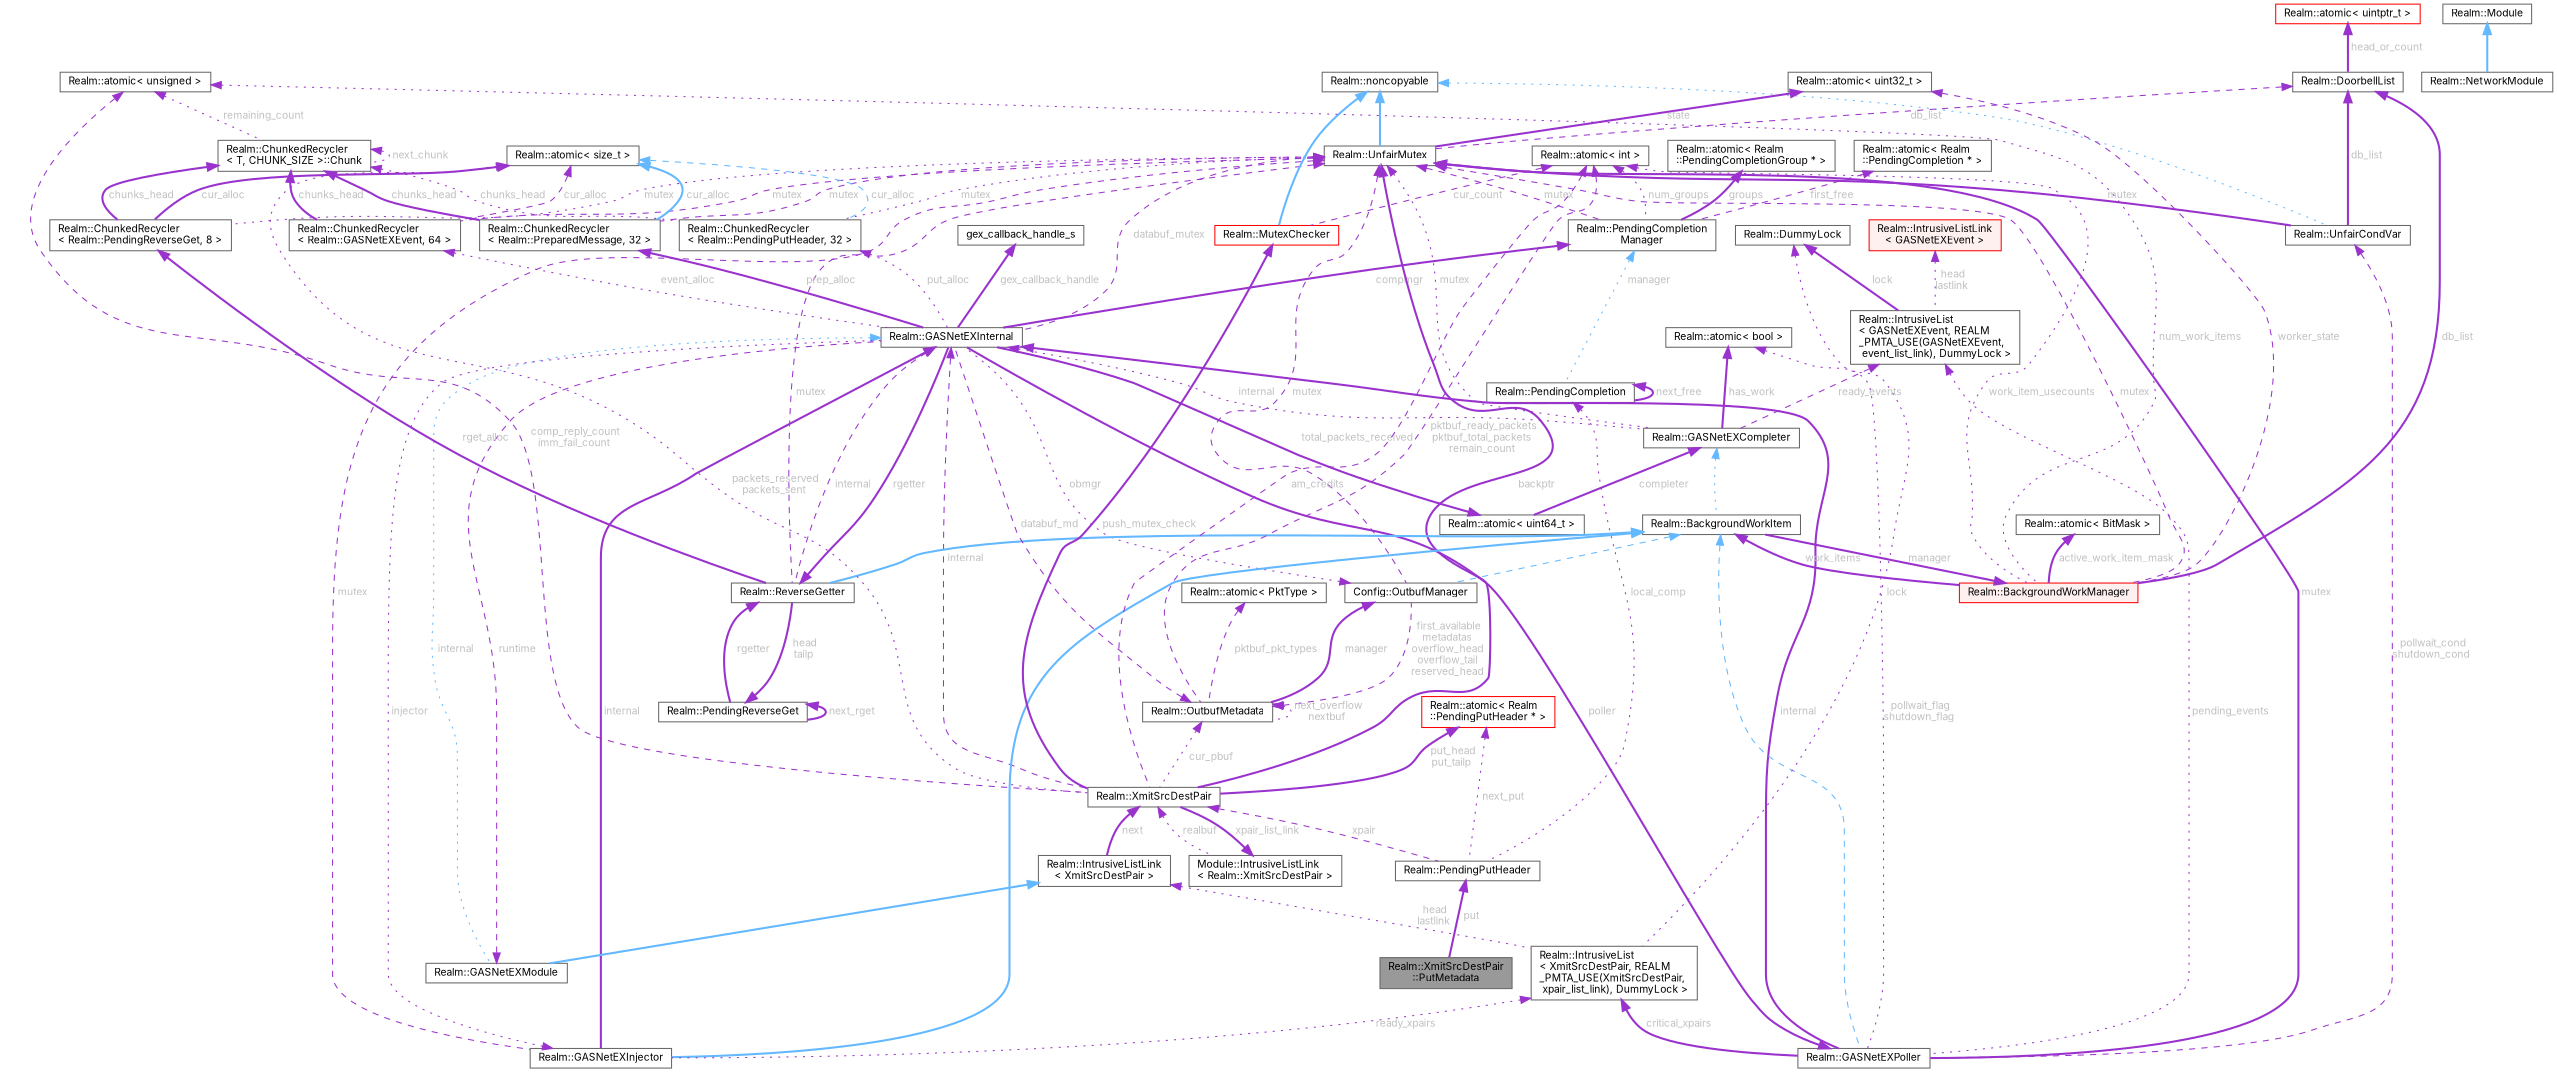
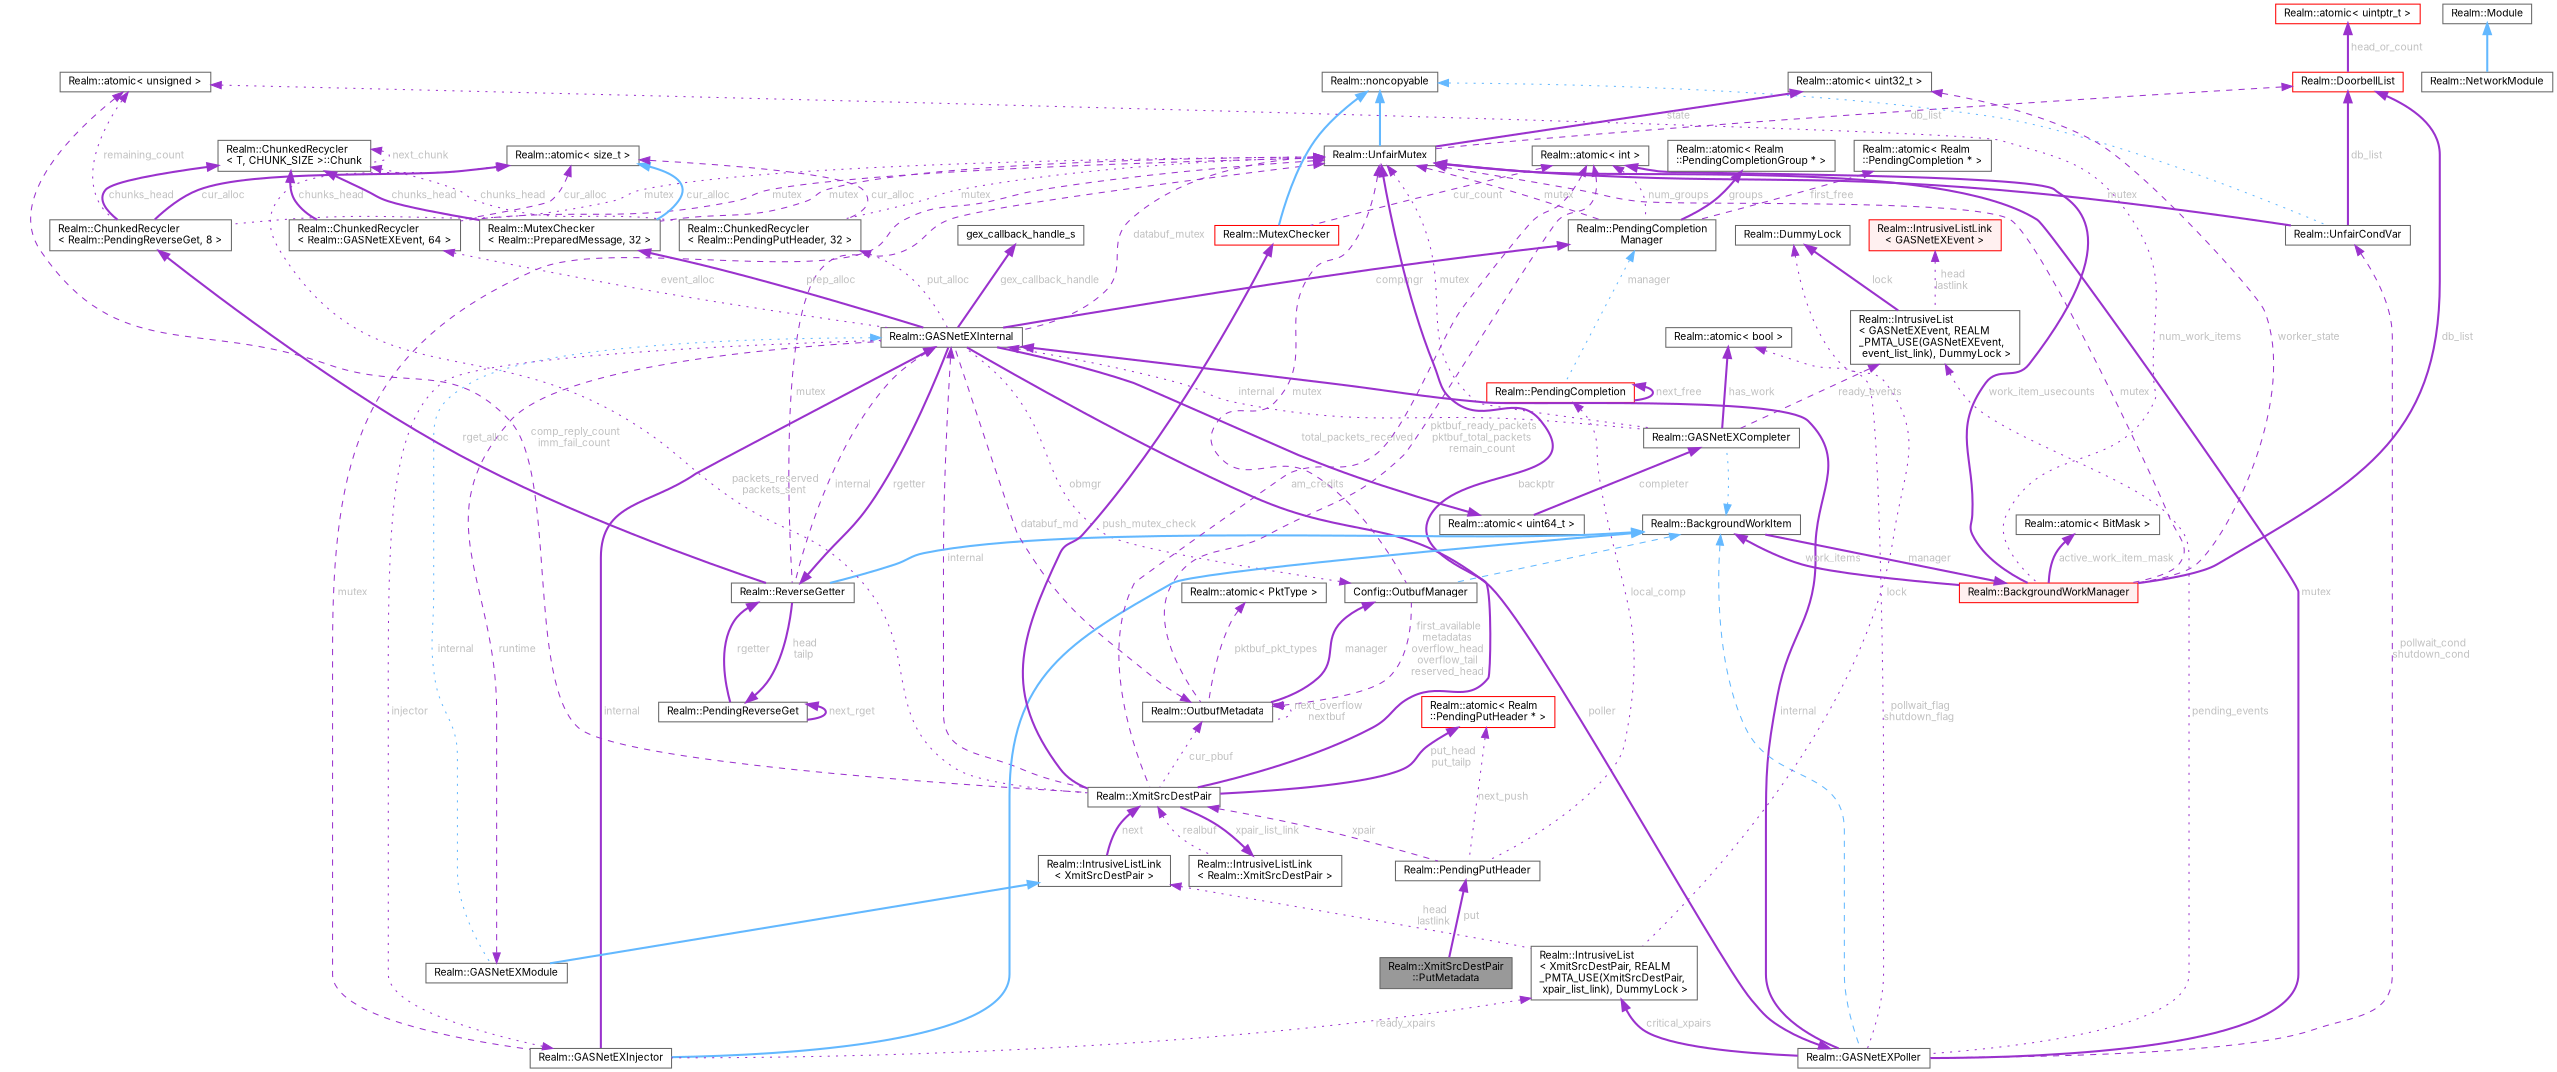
(2348, 82) -> (2348, 82)
(213, 118) -> (94, 160)
(760, 169) -> (760, 169)
(2079, 211) -> (2079, 211)
(570, 235) -> (570, 235)
(1561, 393) -> (1561, 393)
(1715, 487) -> (1728, 476)
(1502, 797) -> (1502, 797)
(1265, 871) -> (1265, 871)
